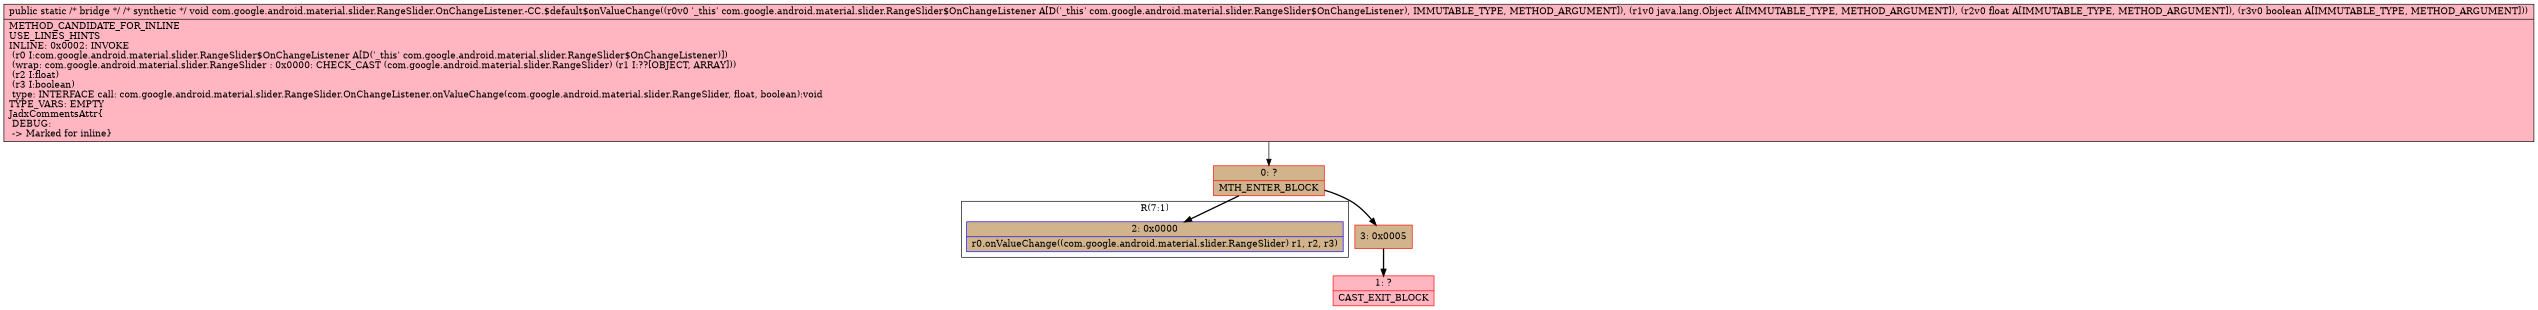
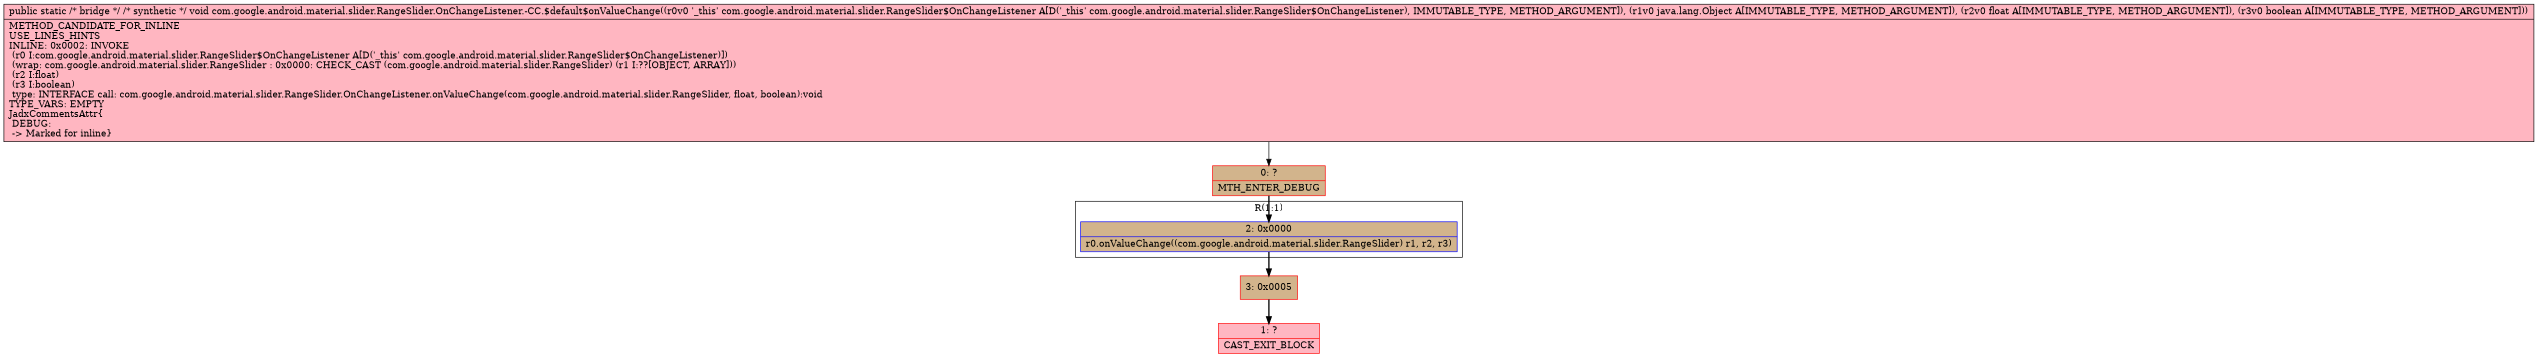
(1269, 188) -> (1269, 188)
(1353, 203) -> (1269, 261)
(1155, 209) -> (1269, 209)
